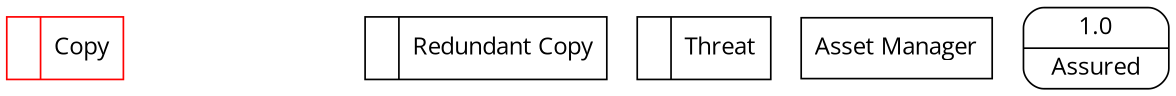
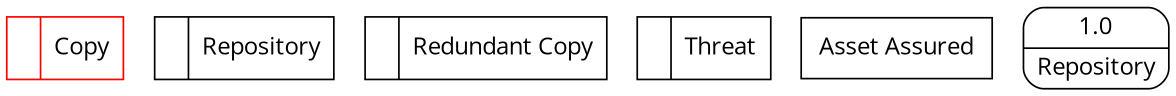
none -> (244, 48)
(897, 48) -> (897, 48)
(1096, 68) -> (1096, 68)
